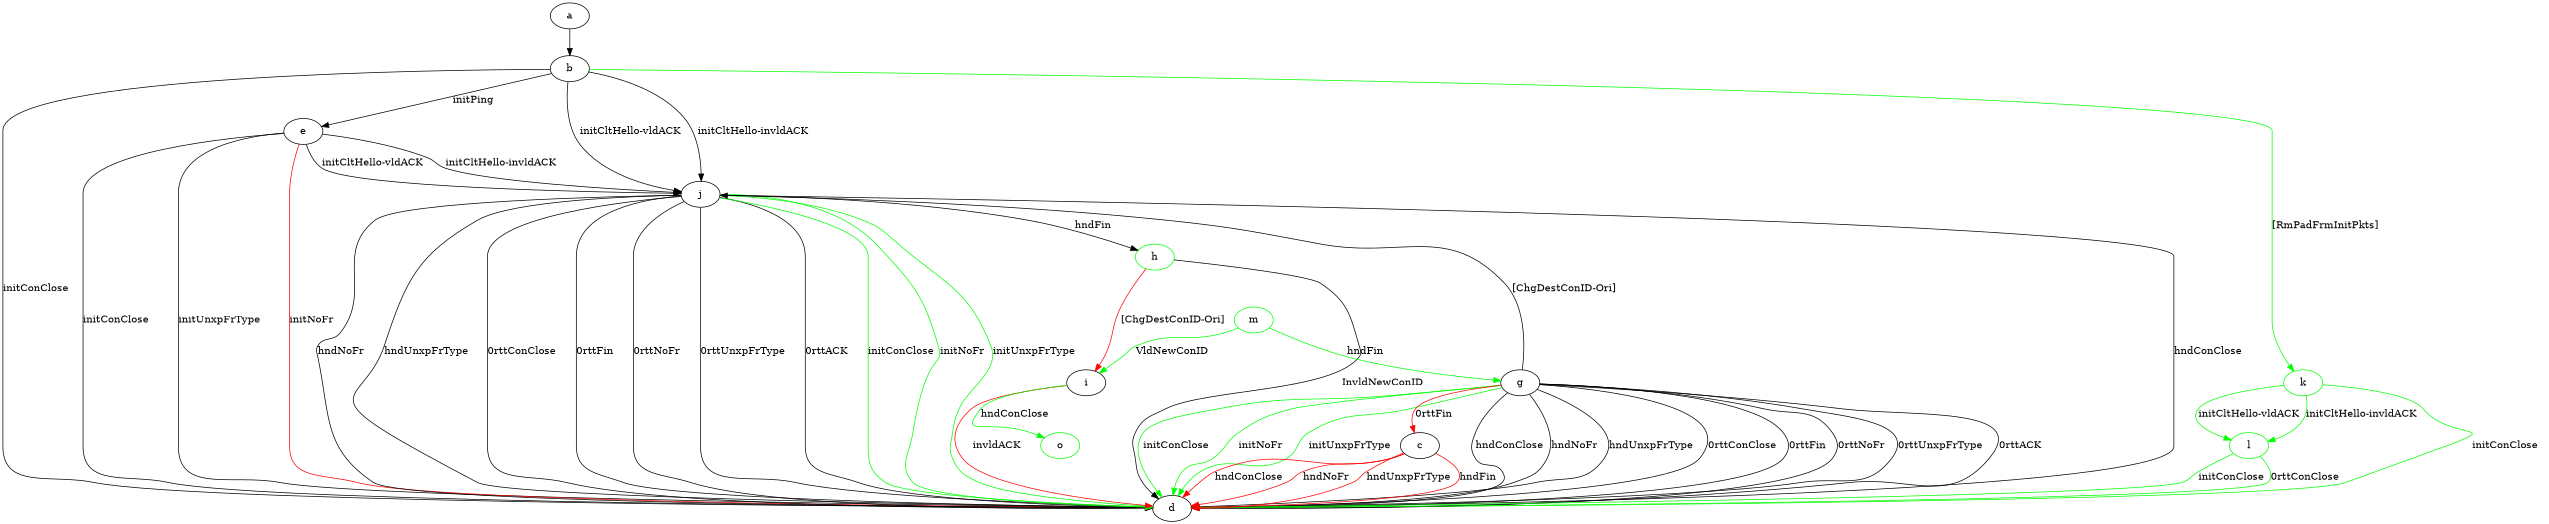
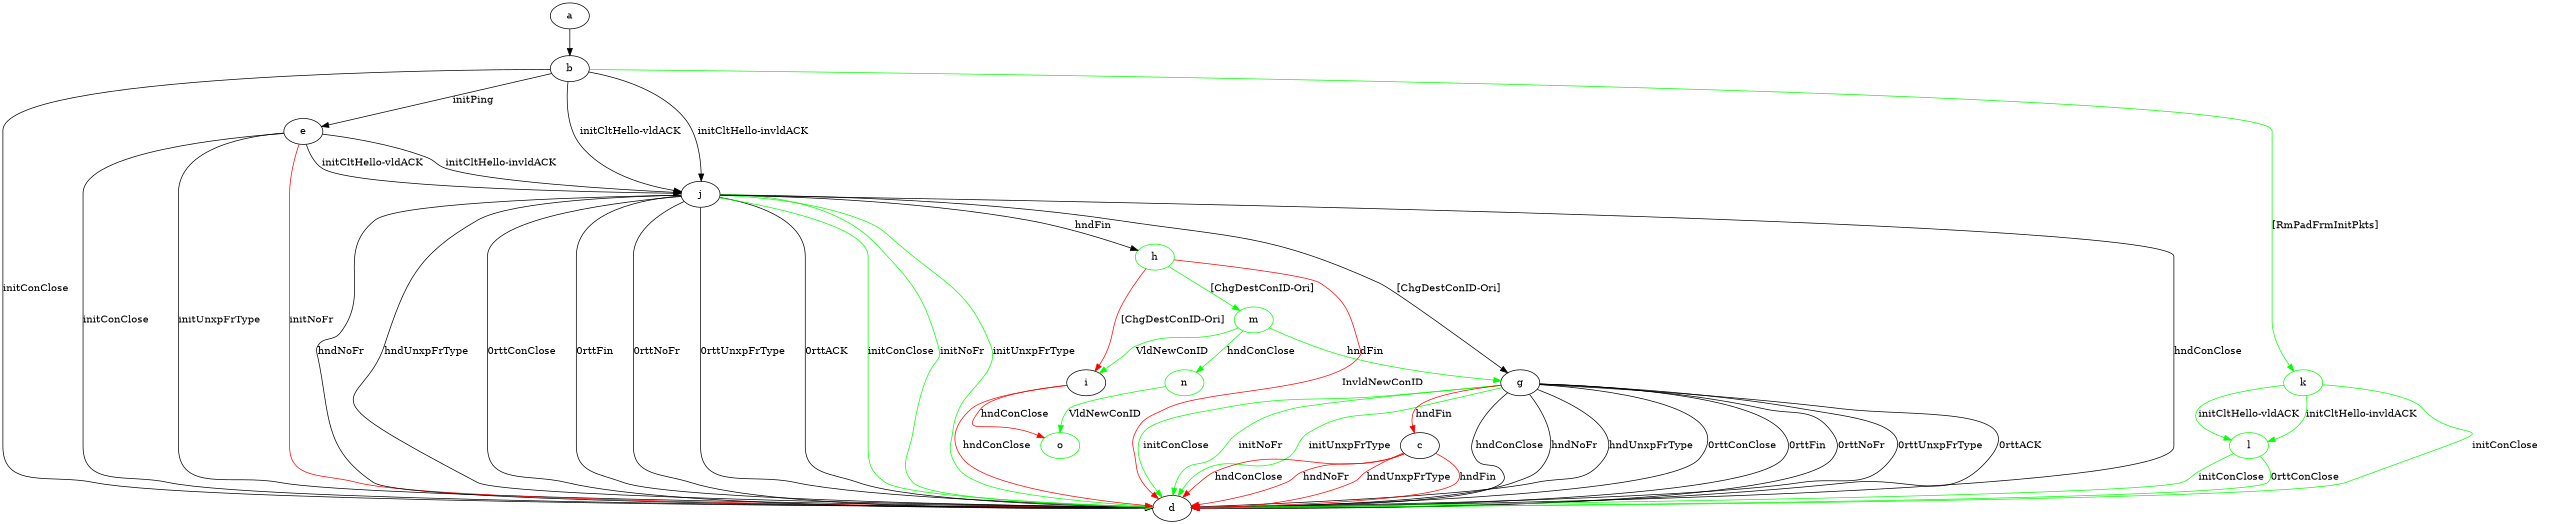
(1167, 220) -> (1128, 222)
none -> (1201, 287)
(1328, 375) -> (1328, 375)
none -> (1184, 383)
(980, 410) -> (980, 410)
(1435, 414) -> (1435, 414)
(998, 446) -> (998, 446)
